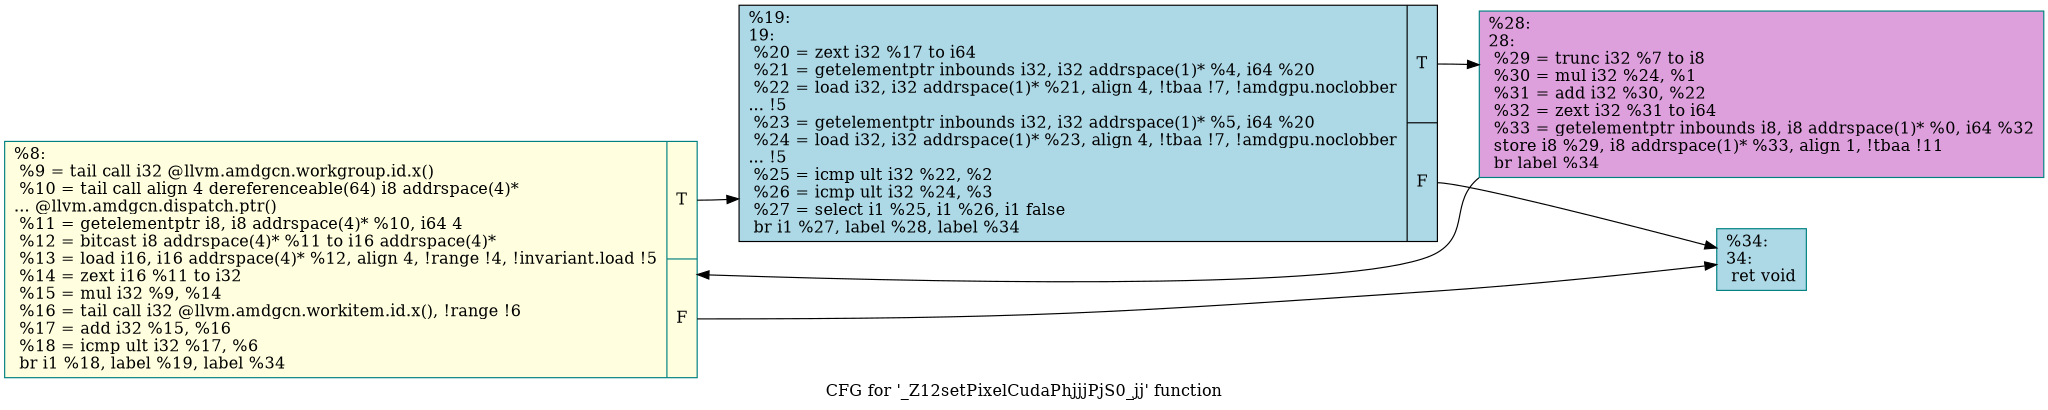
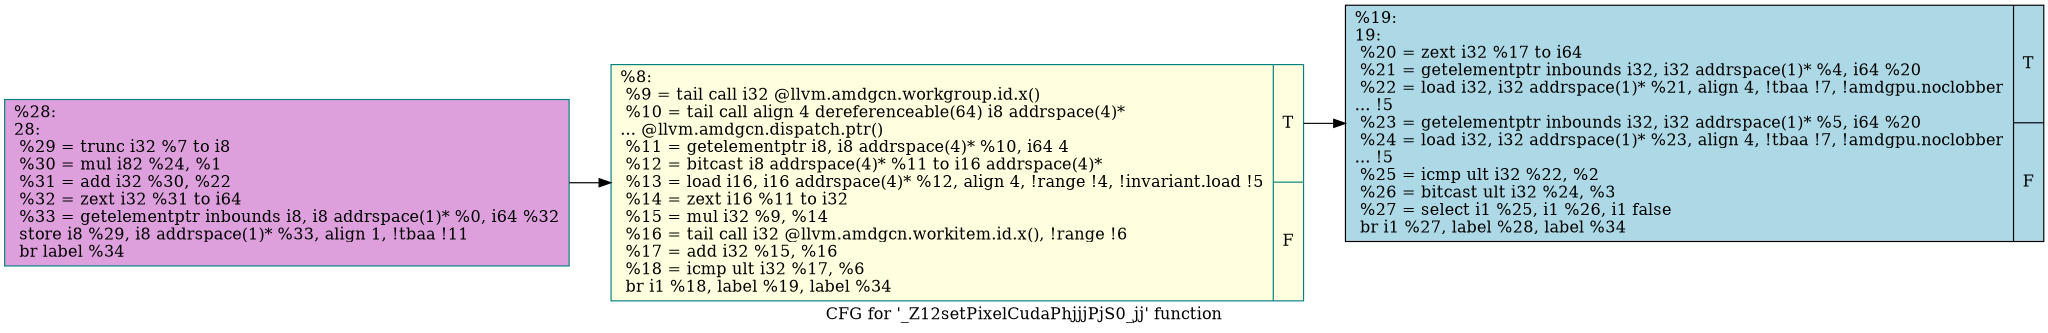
(1452, 64) -> none
(1593, 76) -> (118, 165)
(871, 193) -> (1486, 193)
(1762, 260) -> none
